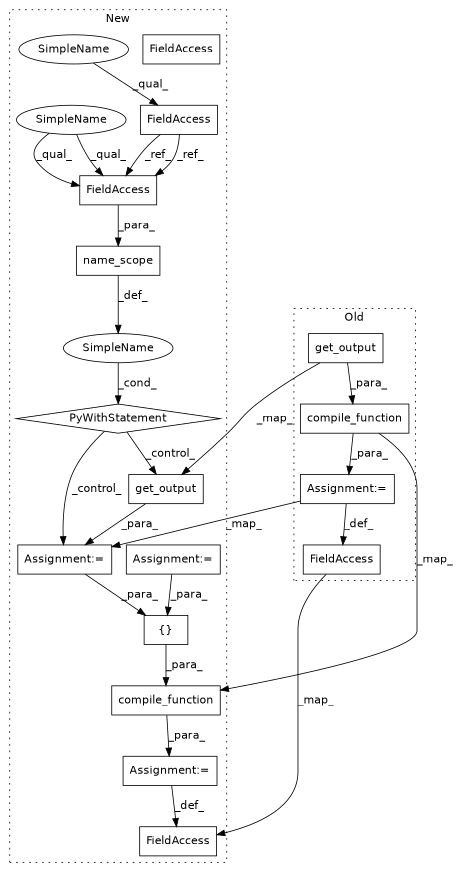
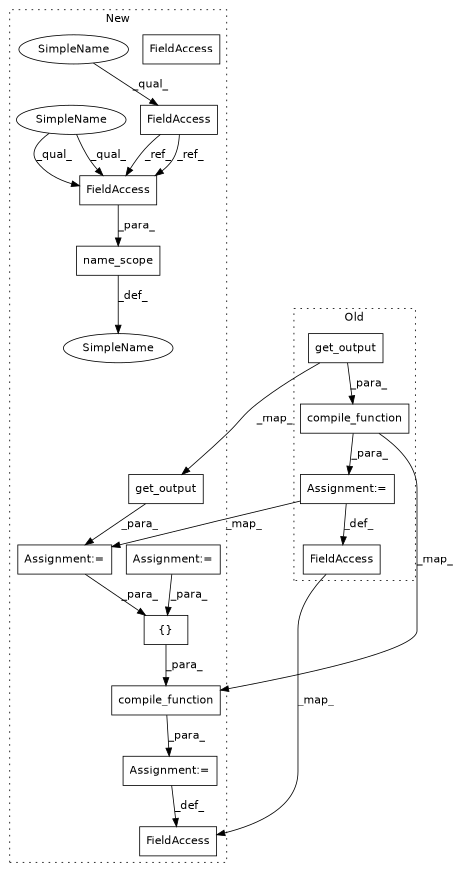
(118, 419) -> none
